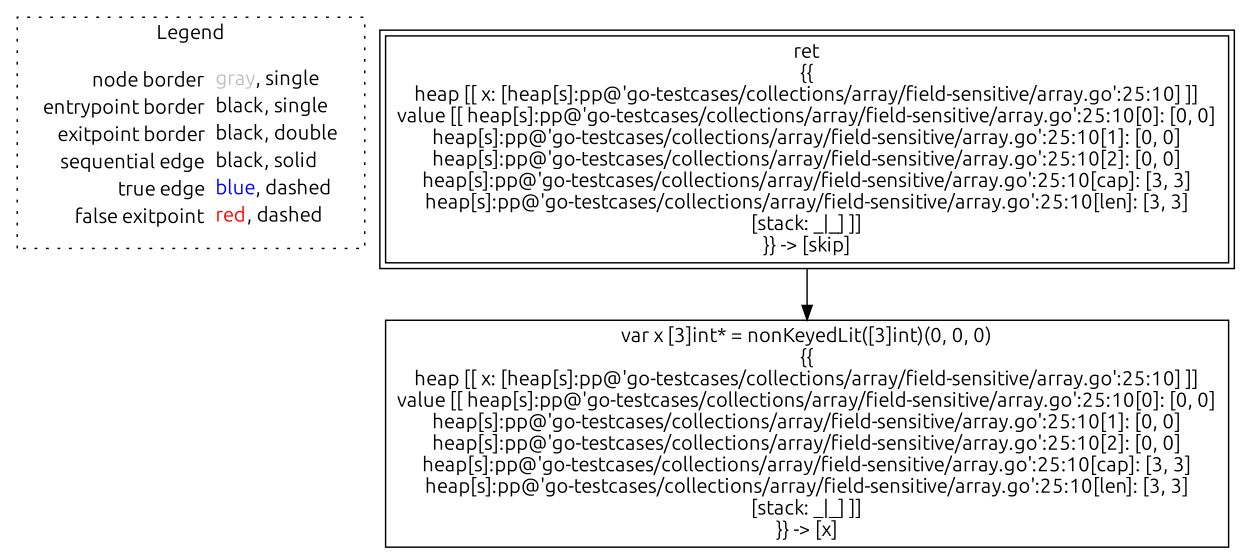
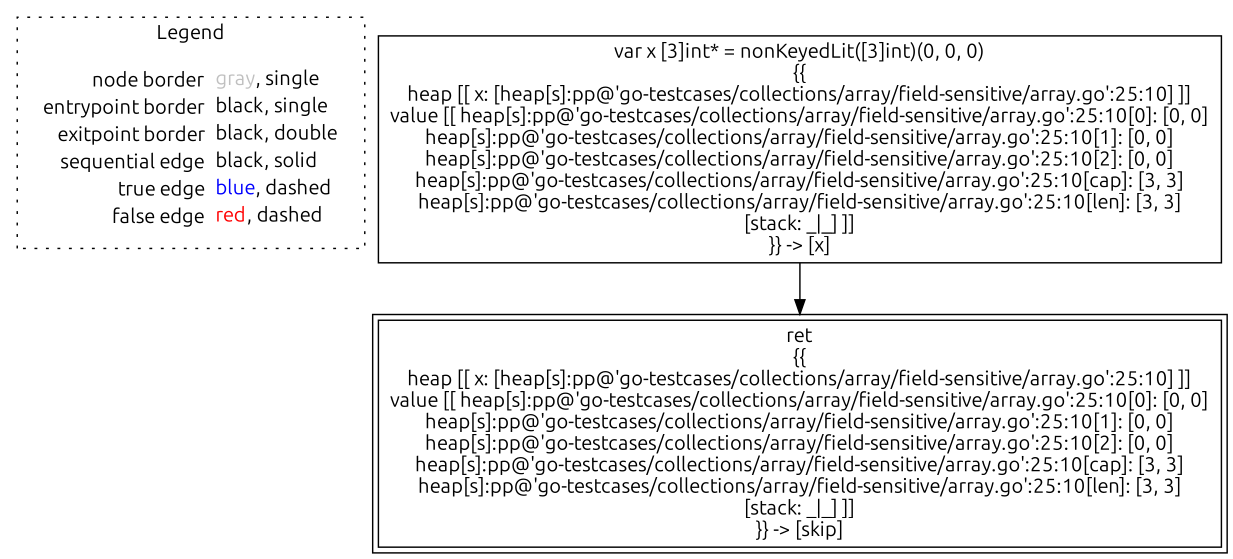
(142, 217) -> (161, 217)
(807, 287) -> (800, 281)
